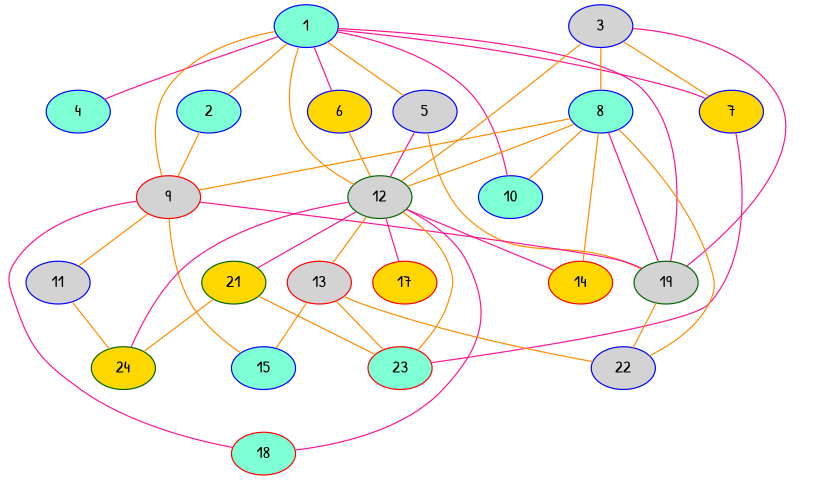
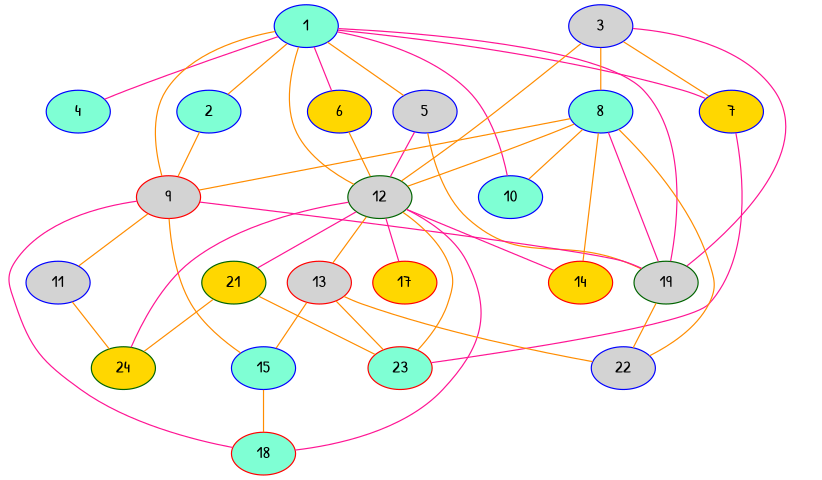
none -> (264, 411)
